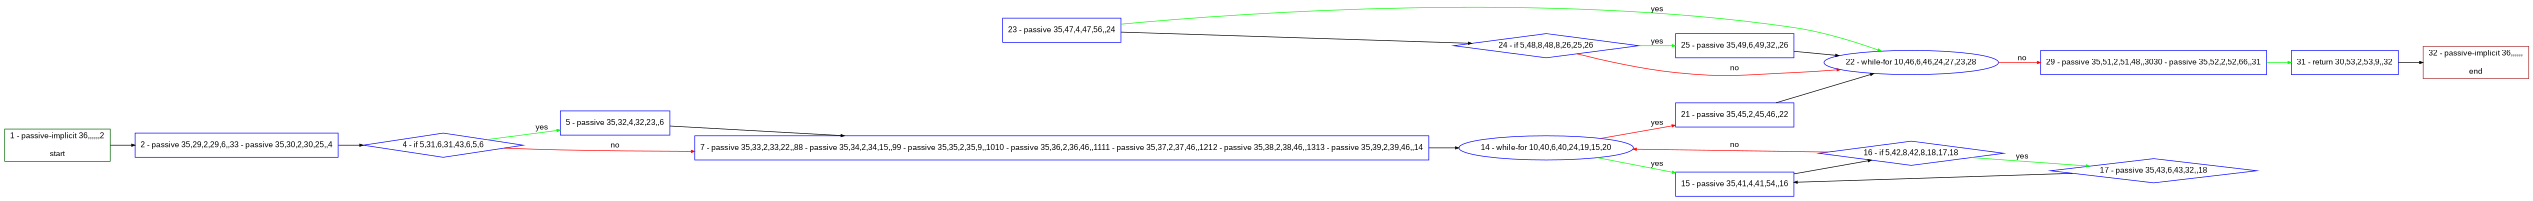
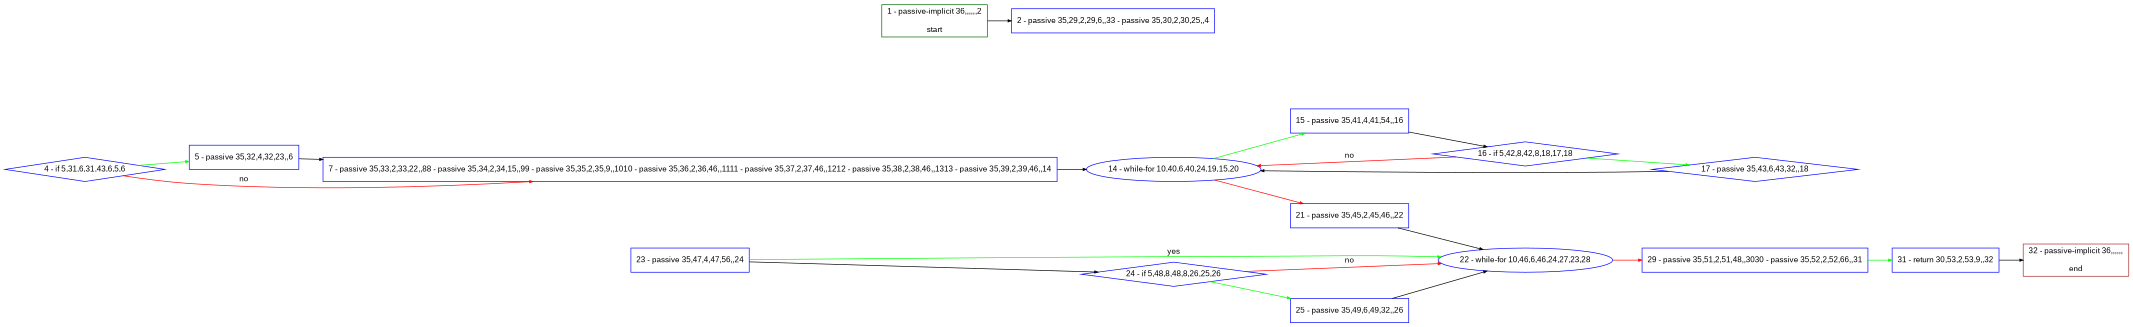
(349, 145) -> none
(1935, 178) -> (1466, 172)
